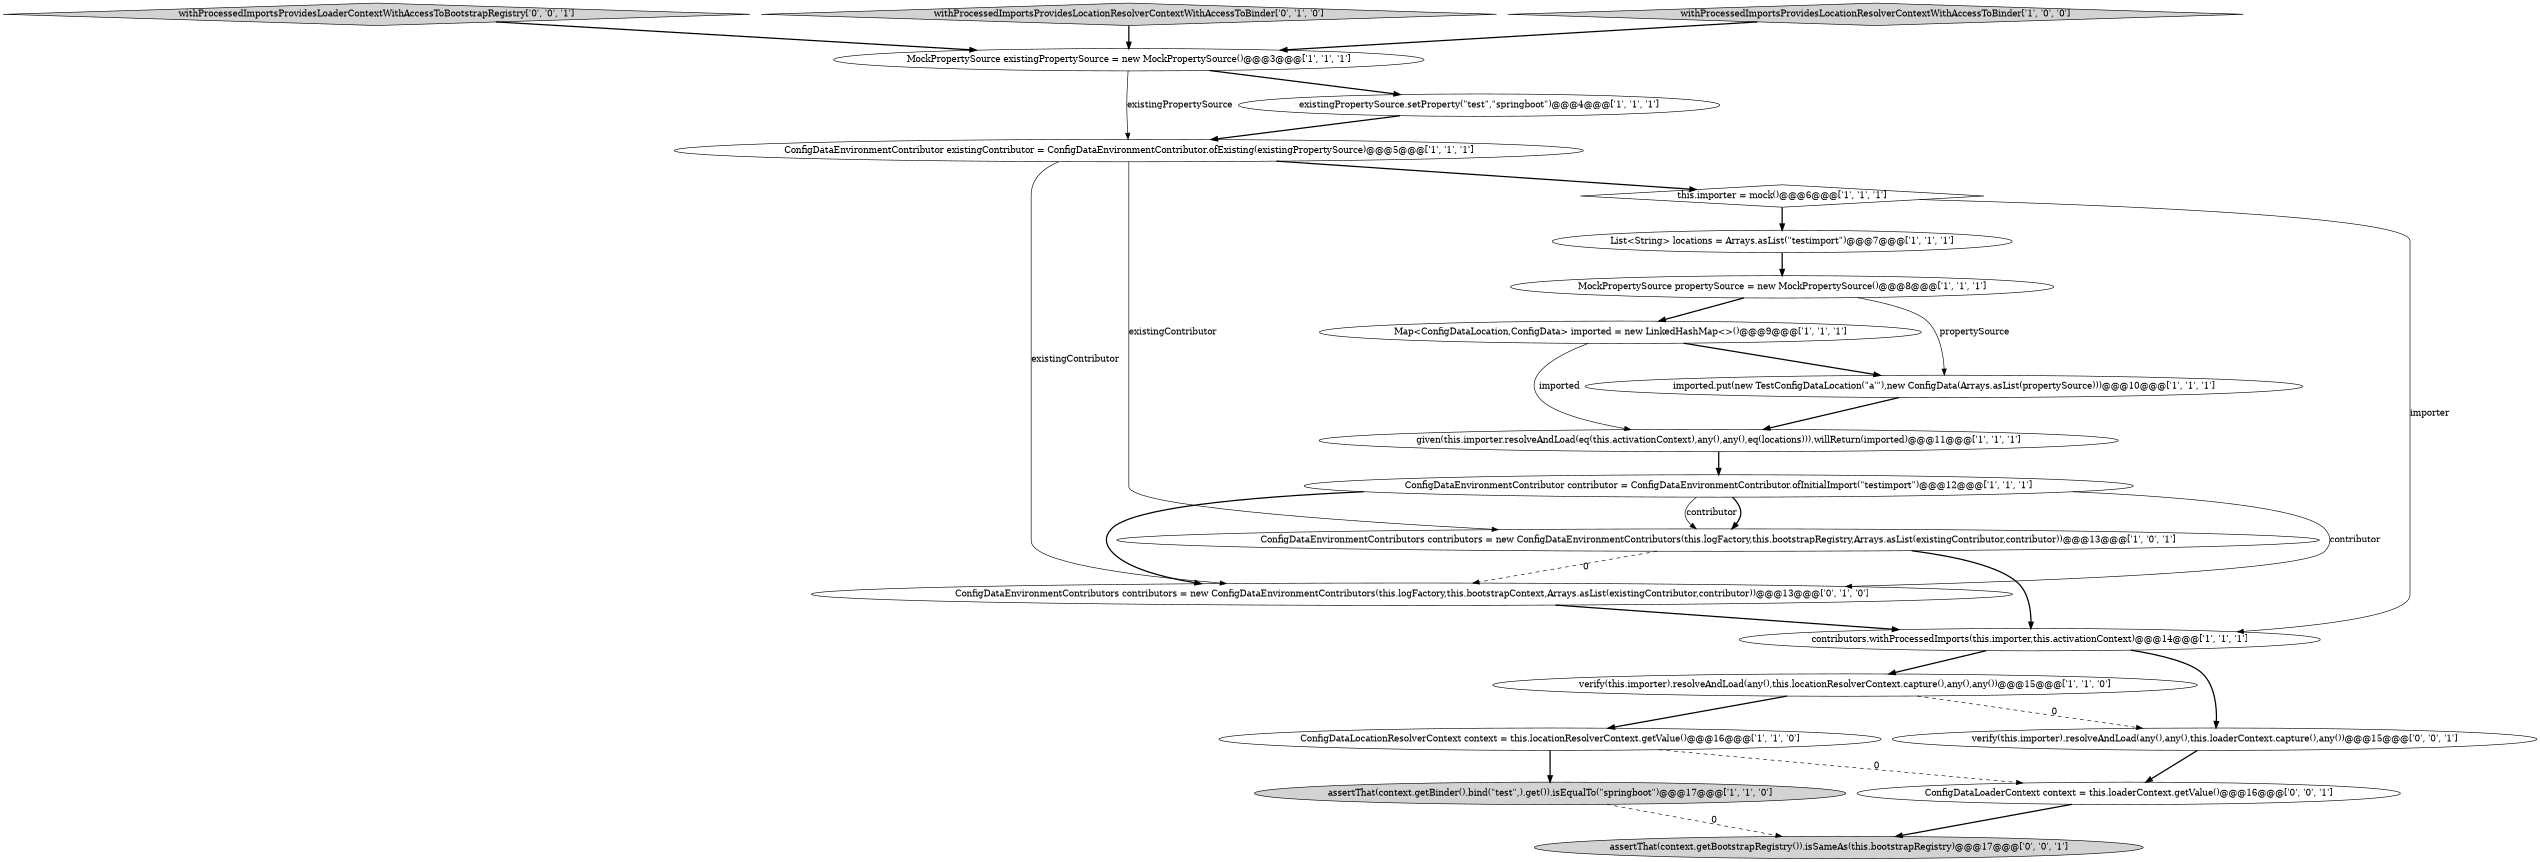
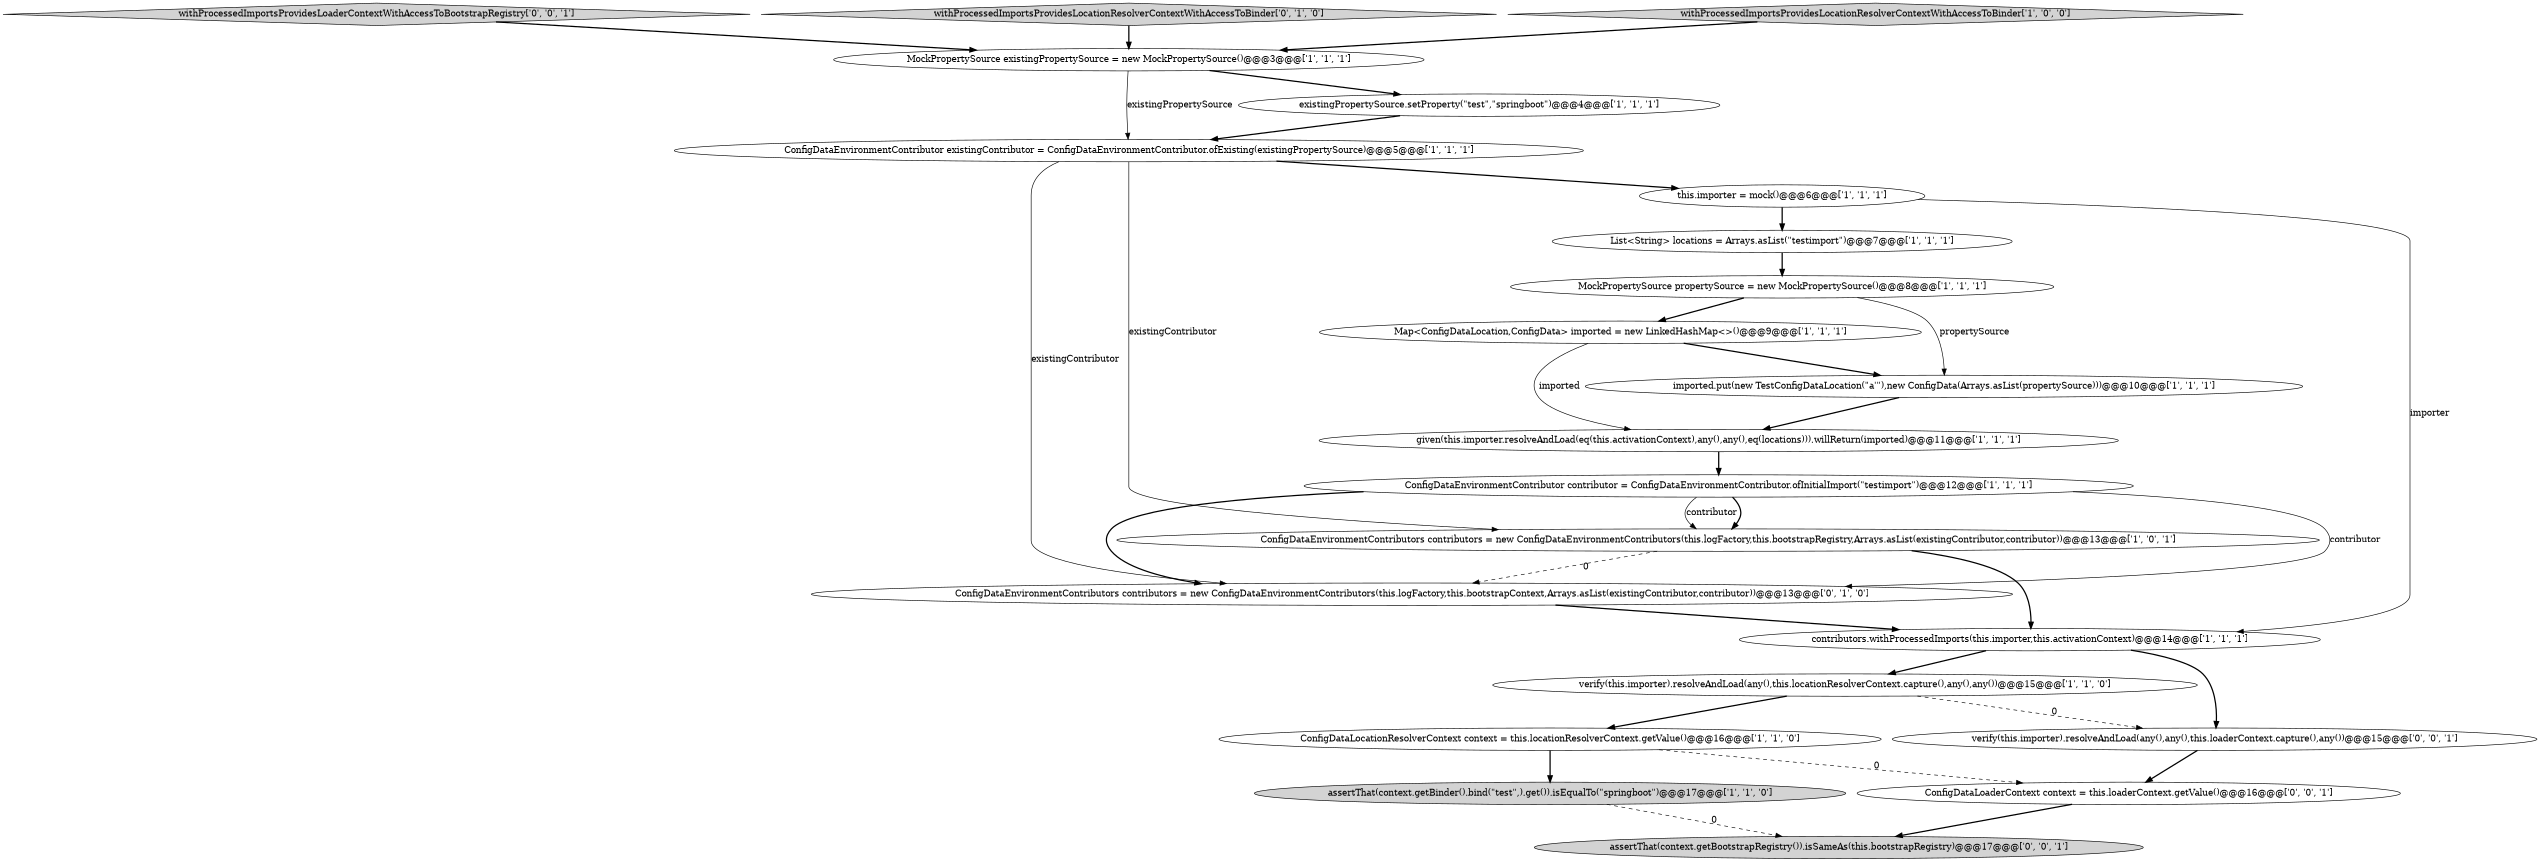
(1782, 196) -> (1782, 196)
